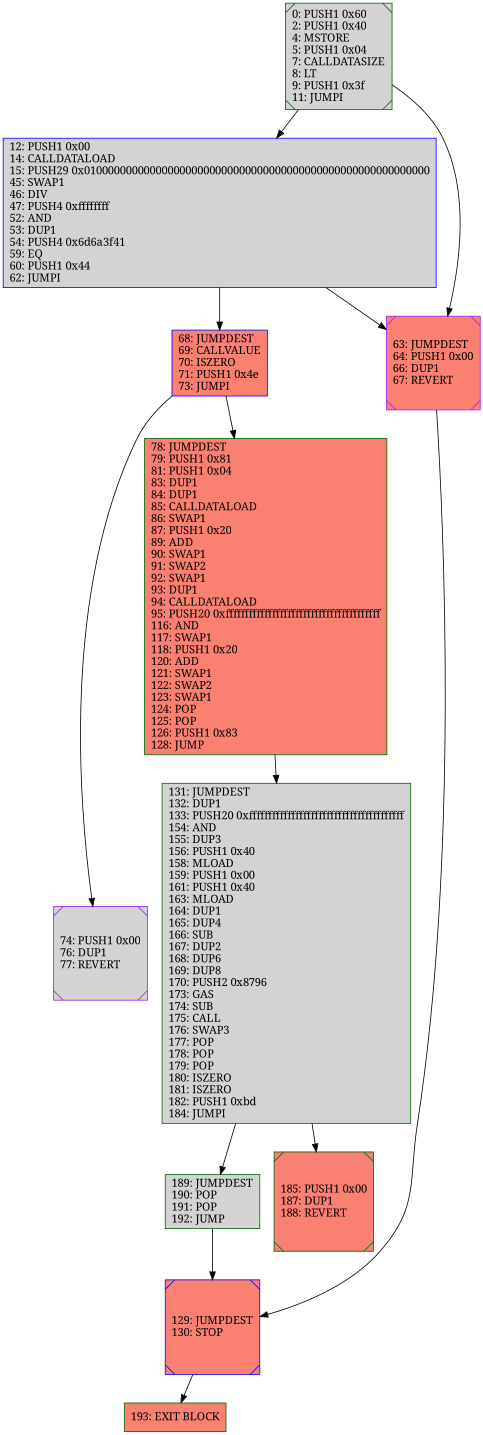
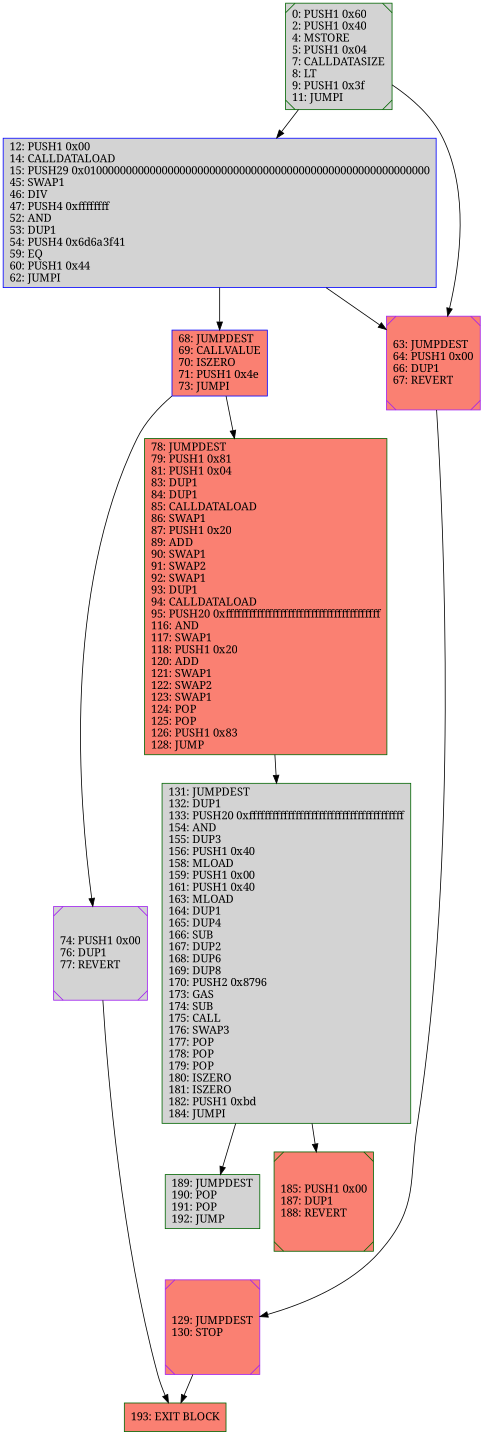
none -> (123, 1200)
(213, 1250) -> none
(213, 1327) -> (213, 1327)
